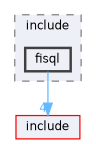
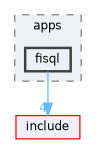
(48, 26) -> (48, 26)
